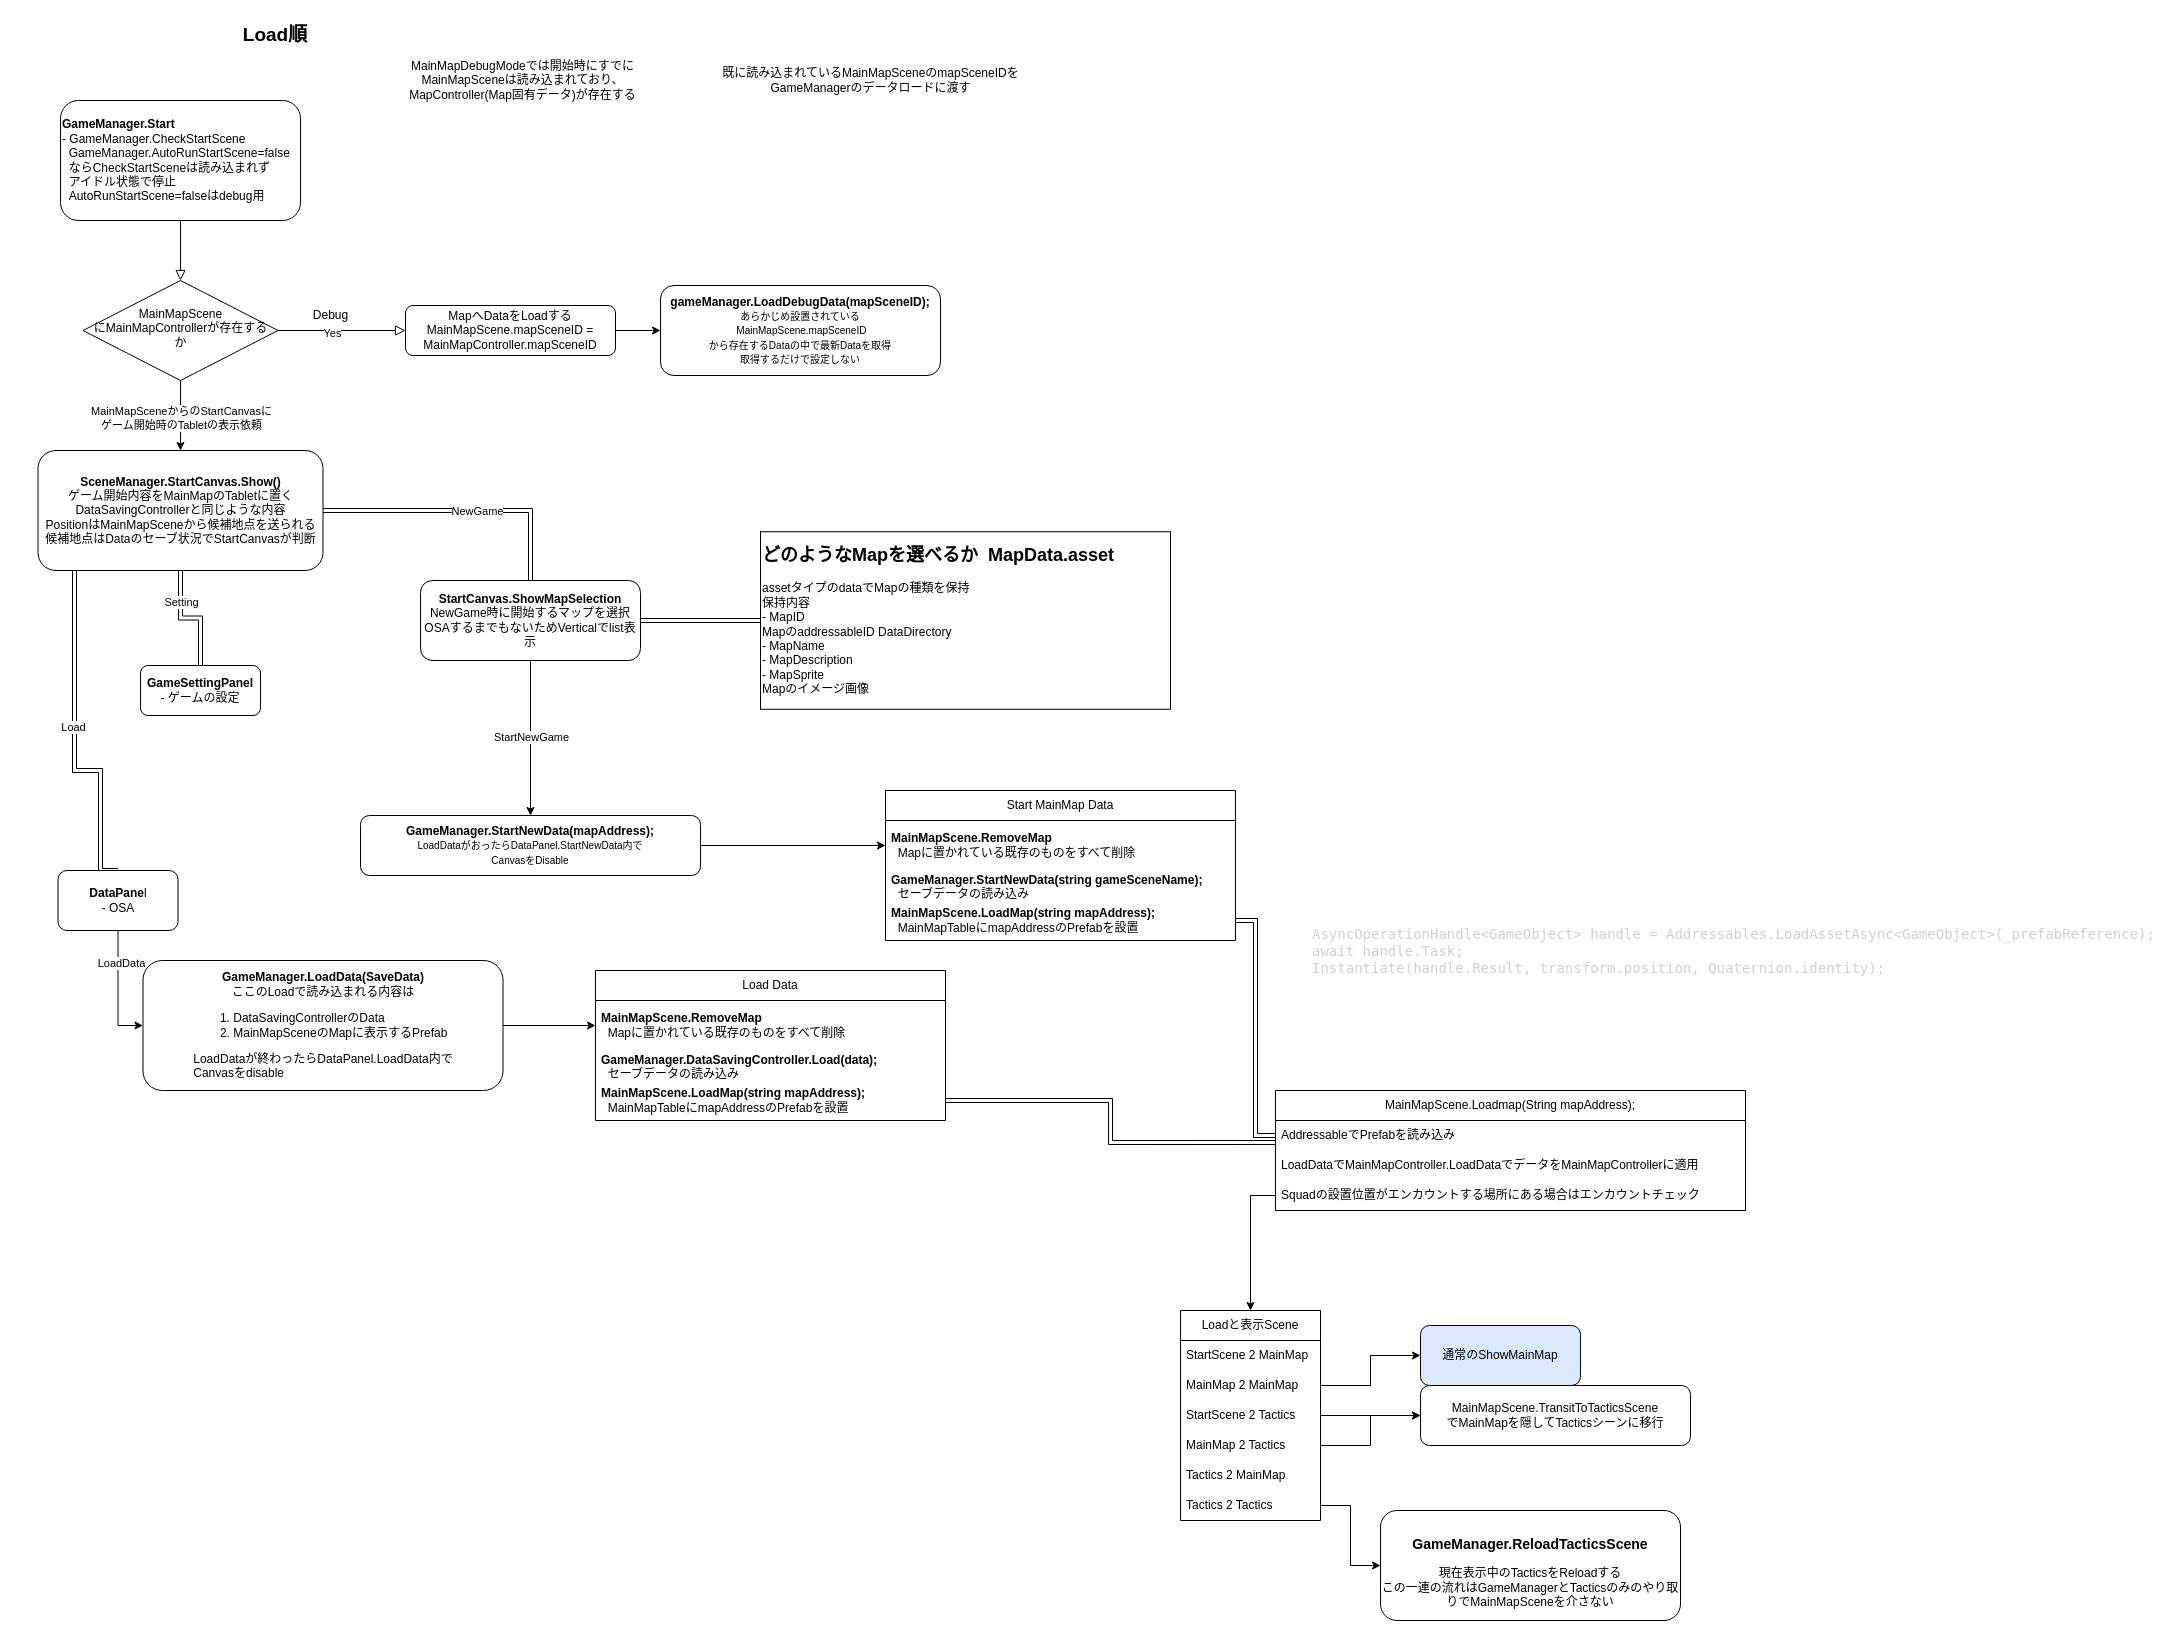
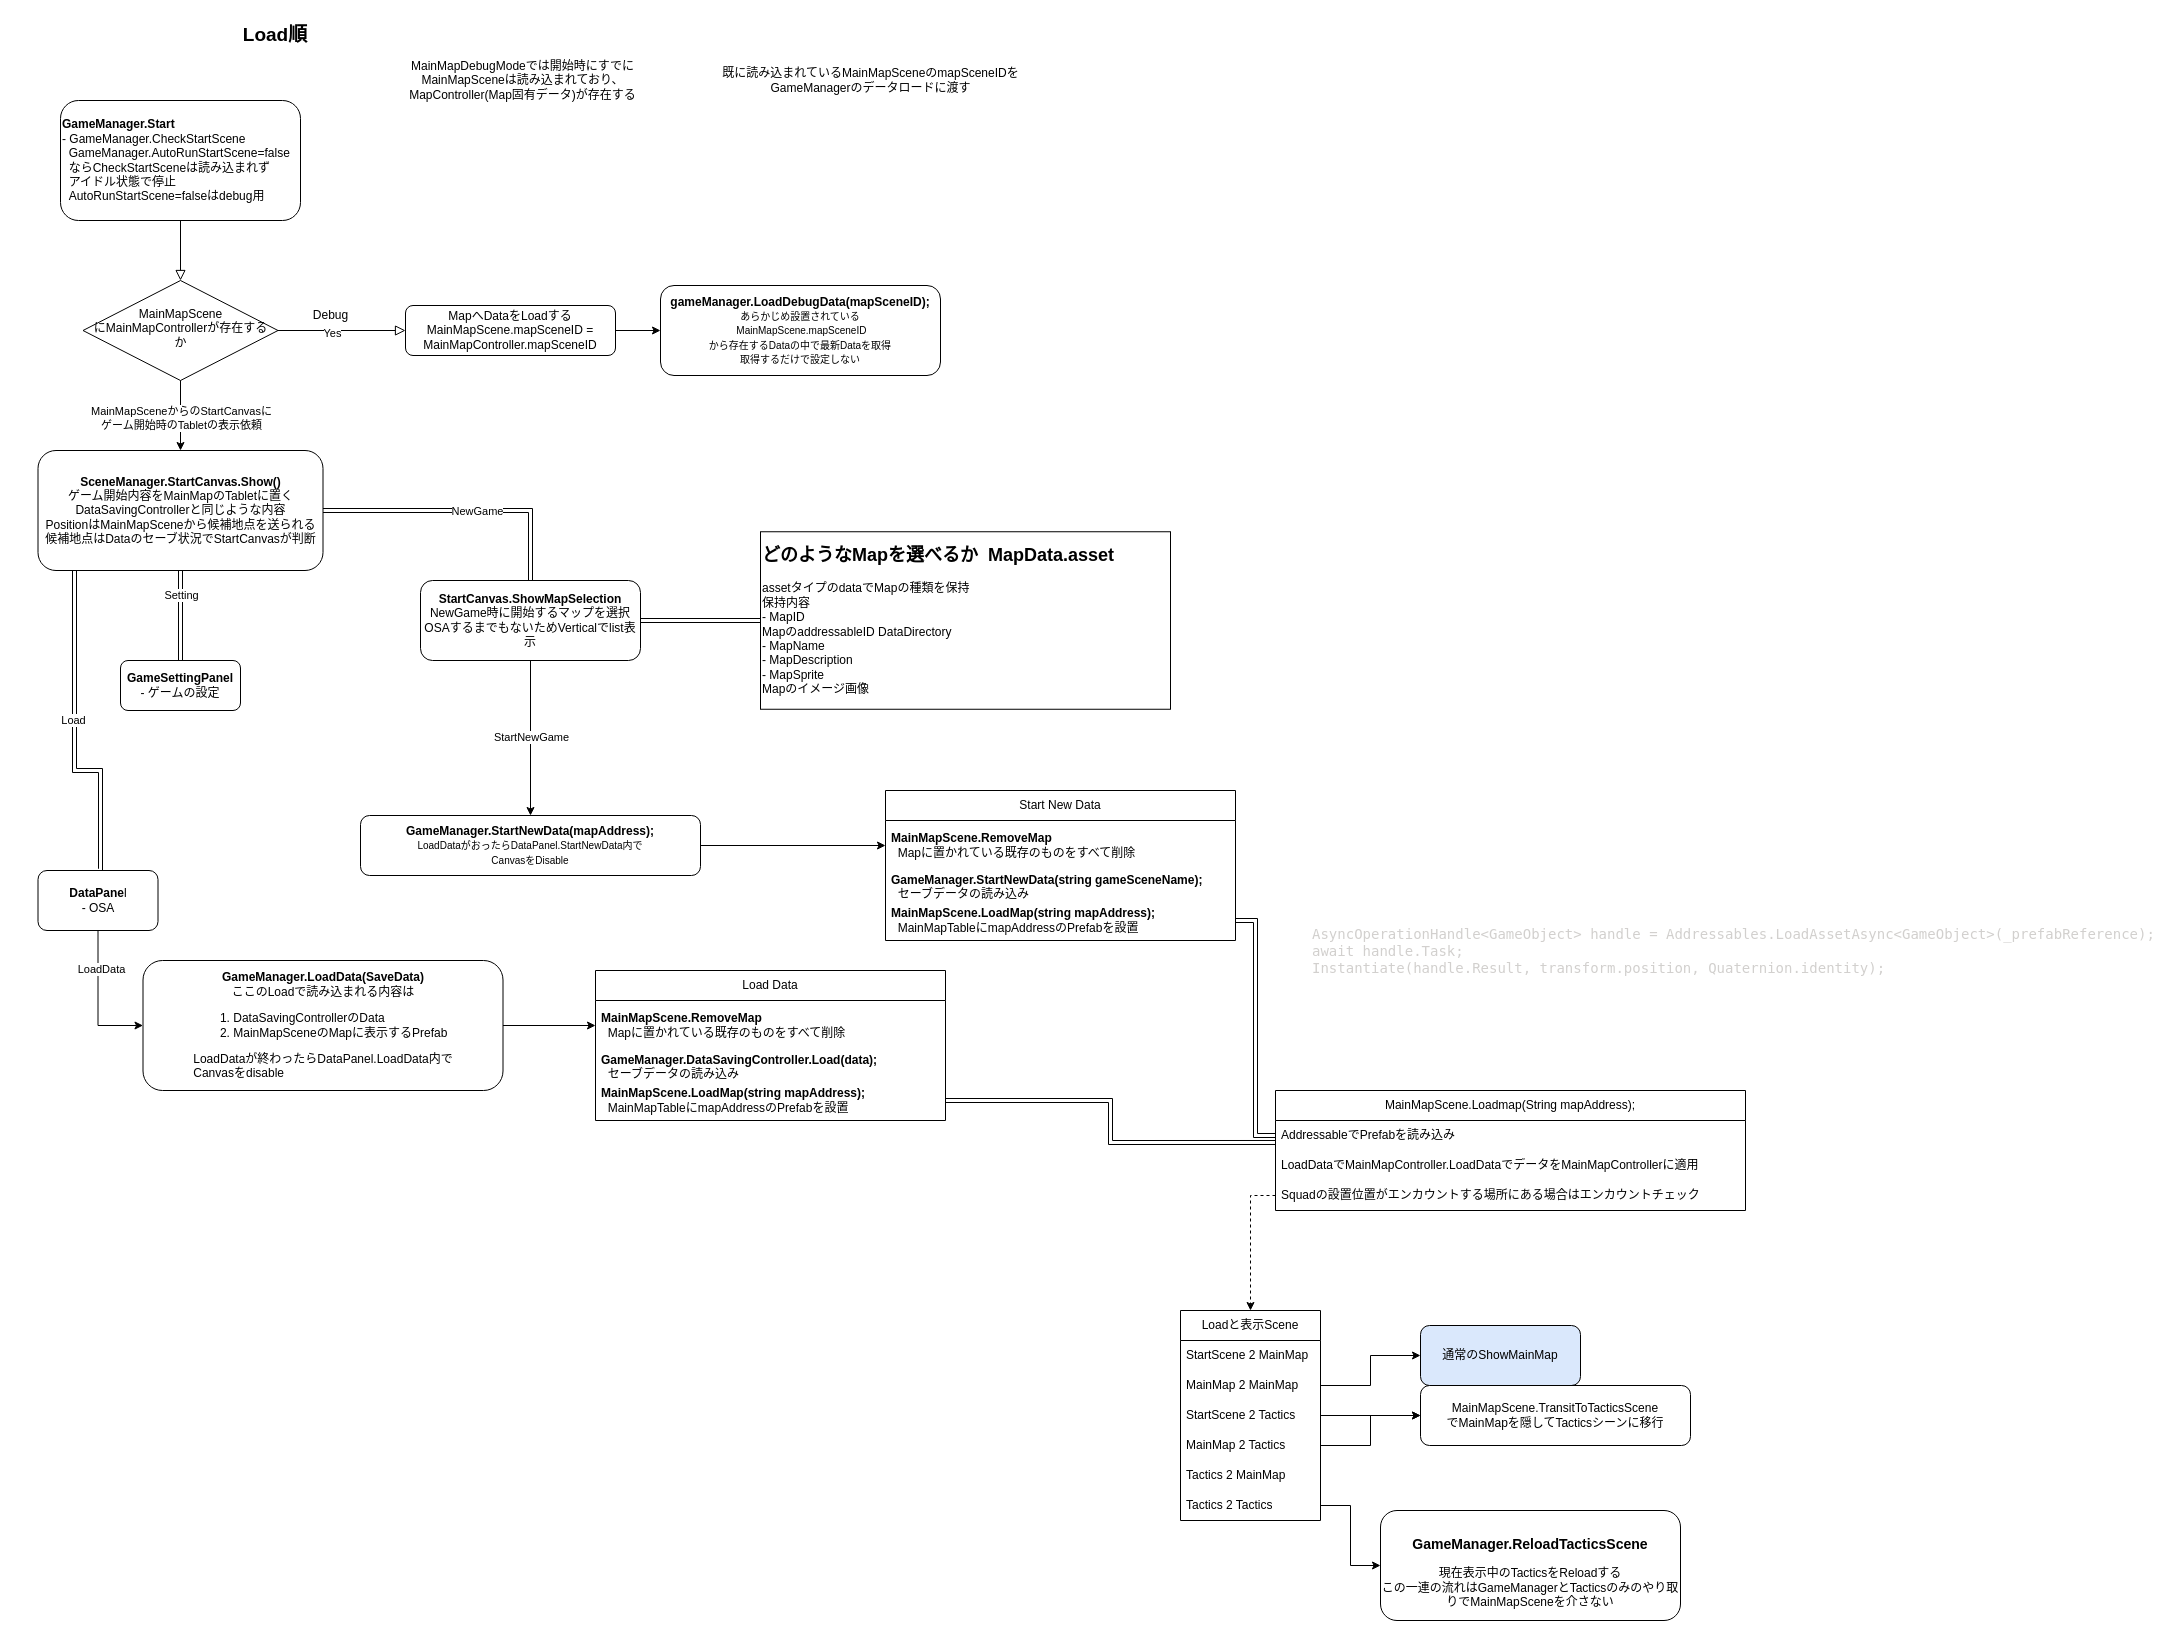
(201, 691) -> (181, 686)
(1061, 806) -> (1061, 806)
(118, 901) -> (98, 901)
(1251, 1239) -> (1251, 1239)
